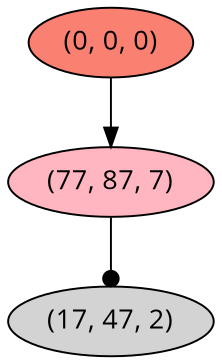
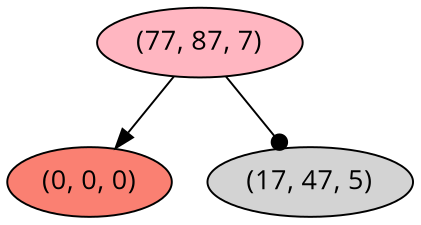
(111, 103) -> (151, 105)
(111, 321) -> (310, 182)
